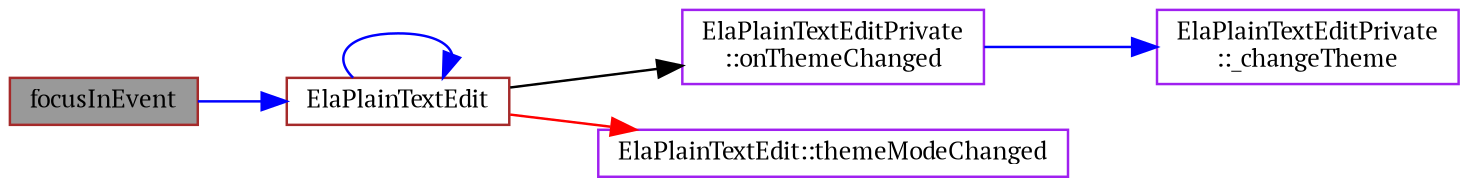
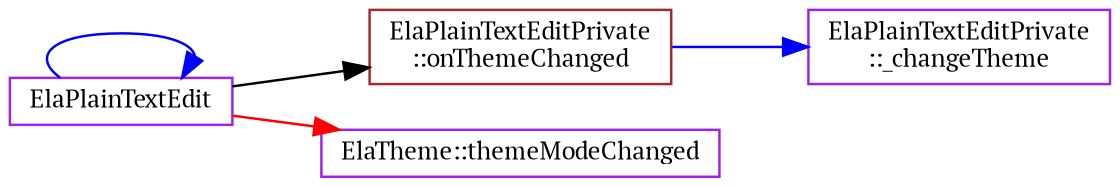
(833, 47) -> (520, 47)
(104, 101) -> none
(398, 101) -> (121, 101)
(833, 153) -> (520, 153)
